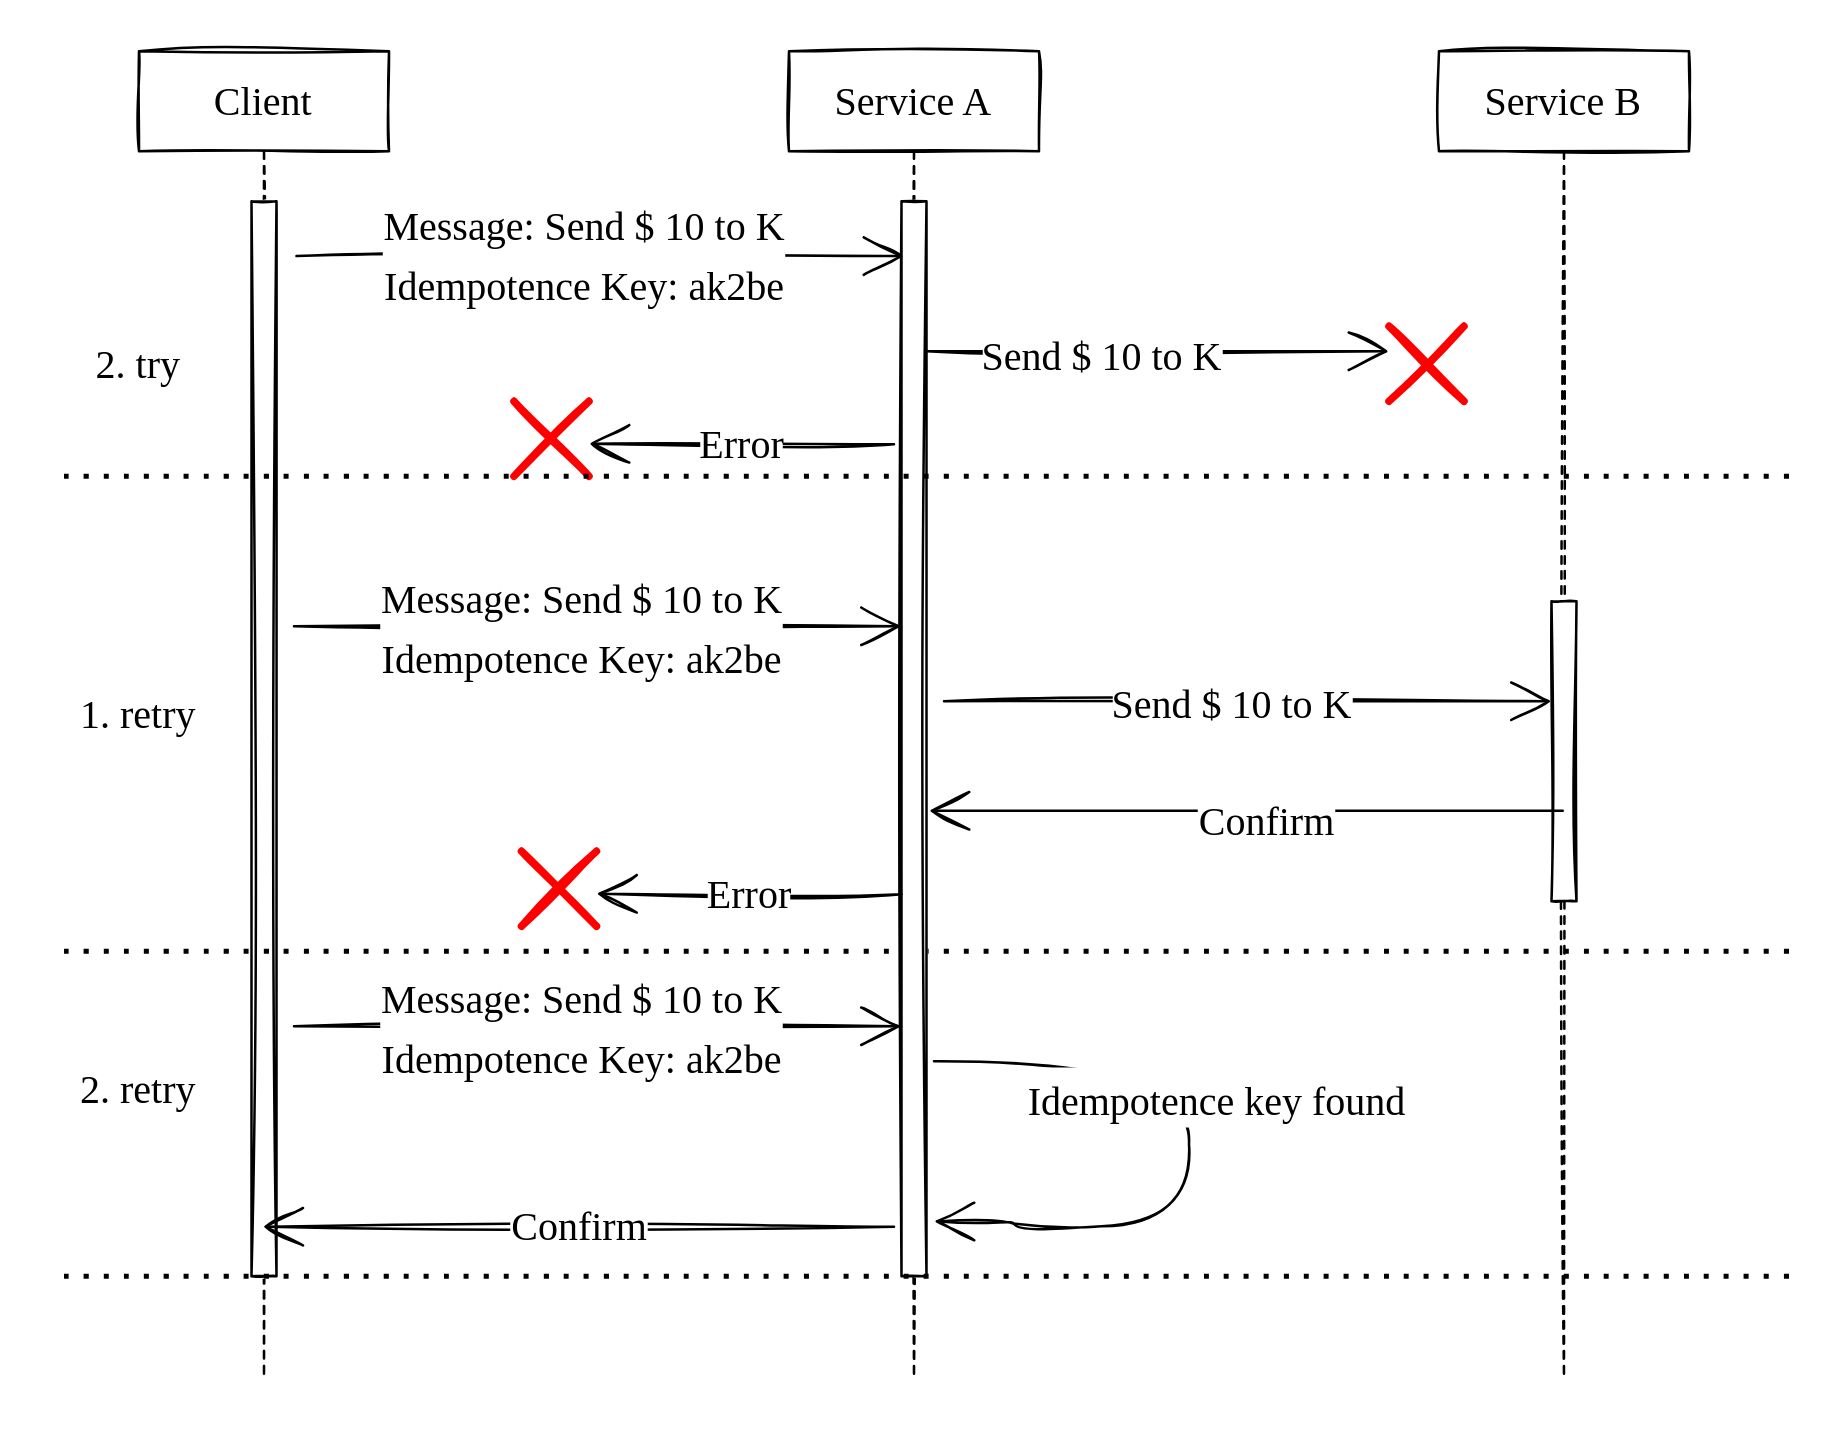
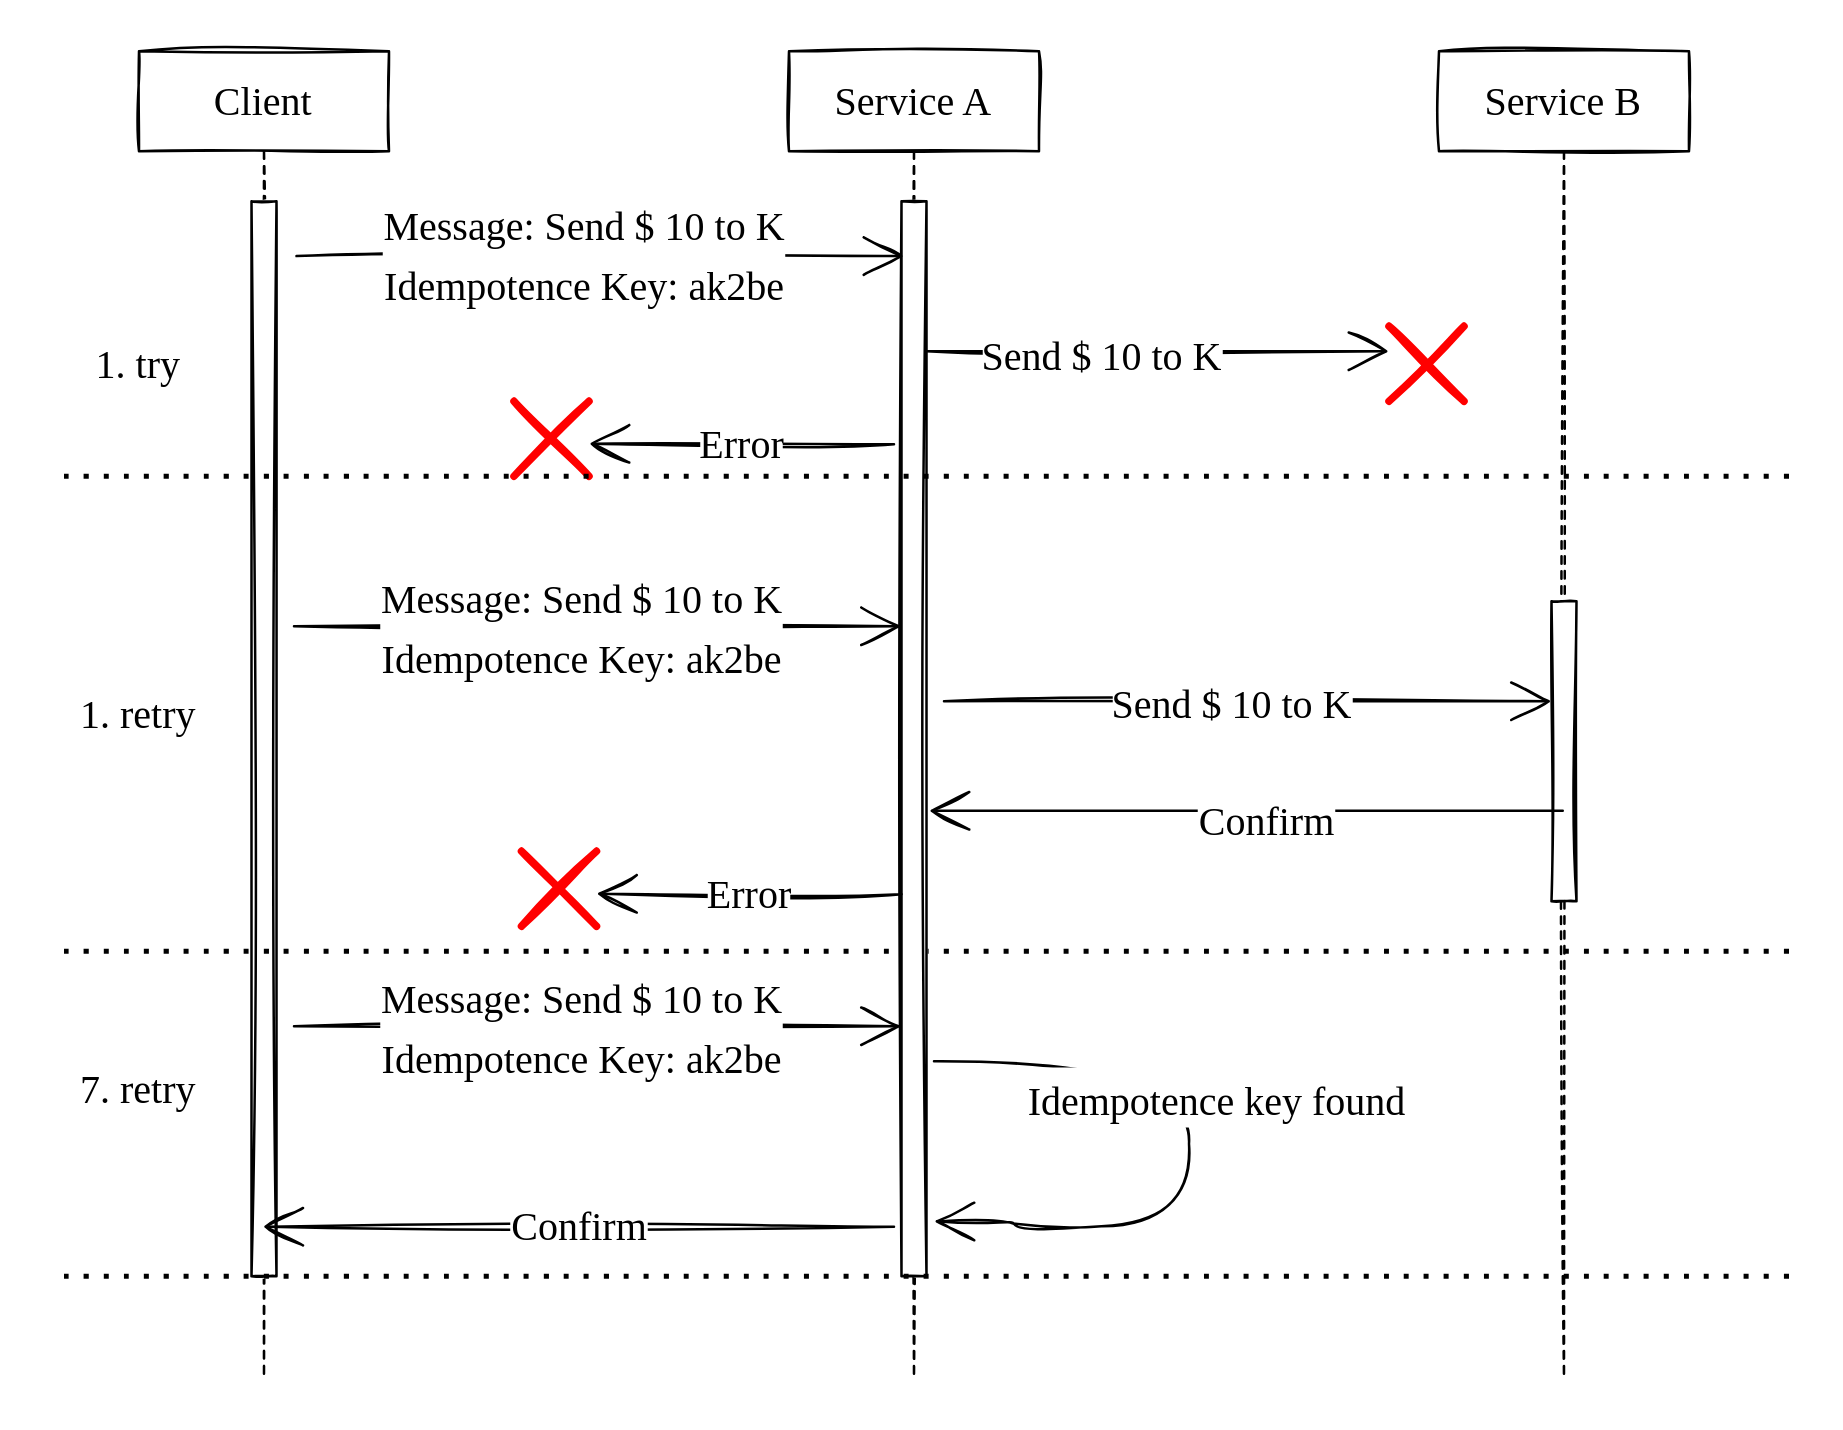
(139, 364) -> (139, 364)
(139, 1089) -> (139, 1089)
